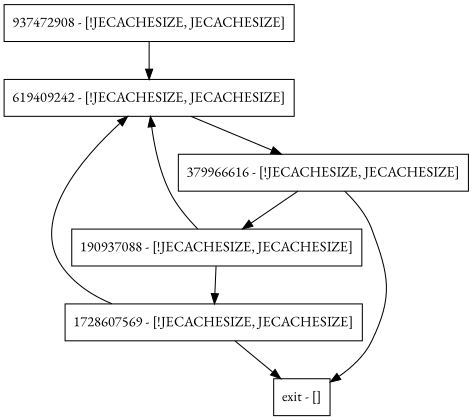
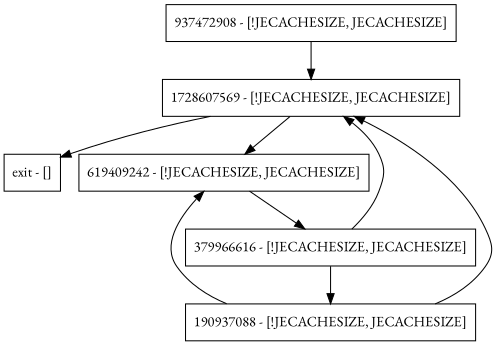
(149, 55) -> (311, 55)
(386, 286) -> (383, 175)
